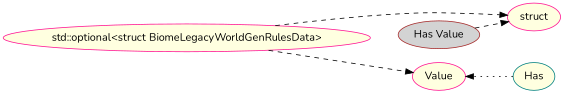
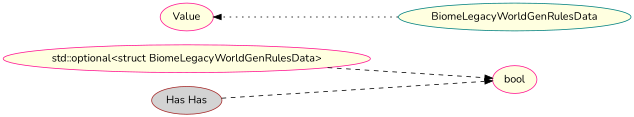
(534, 17) -> (515, 80)
(439, 35) -> (187, 100)
(337, 61) -> none
(534, 76) -> (515, 17)
